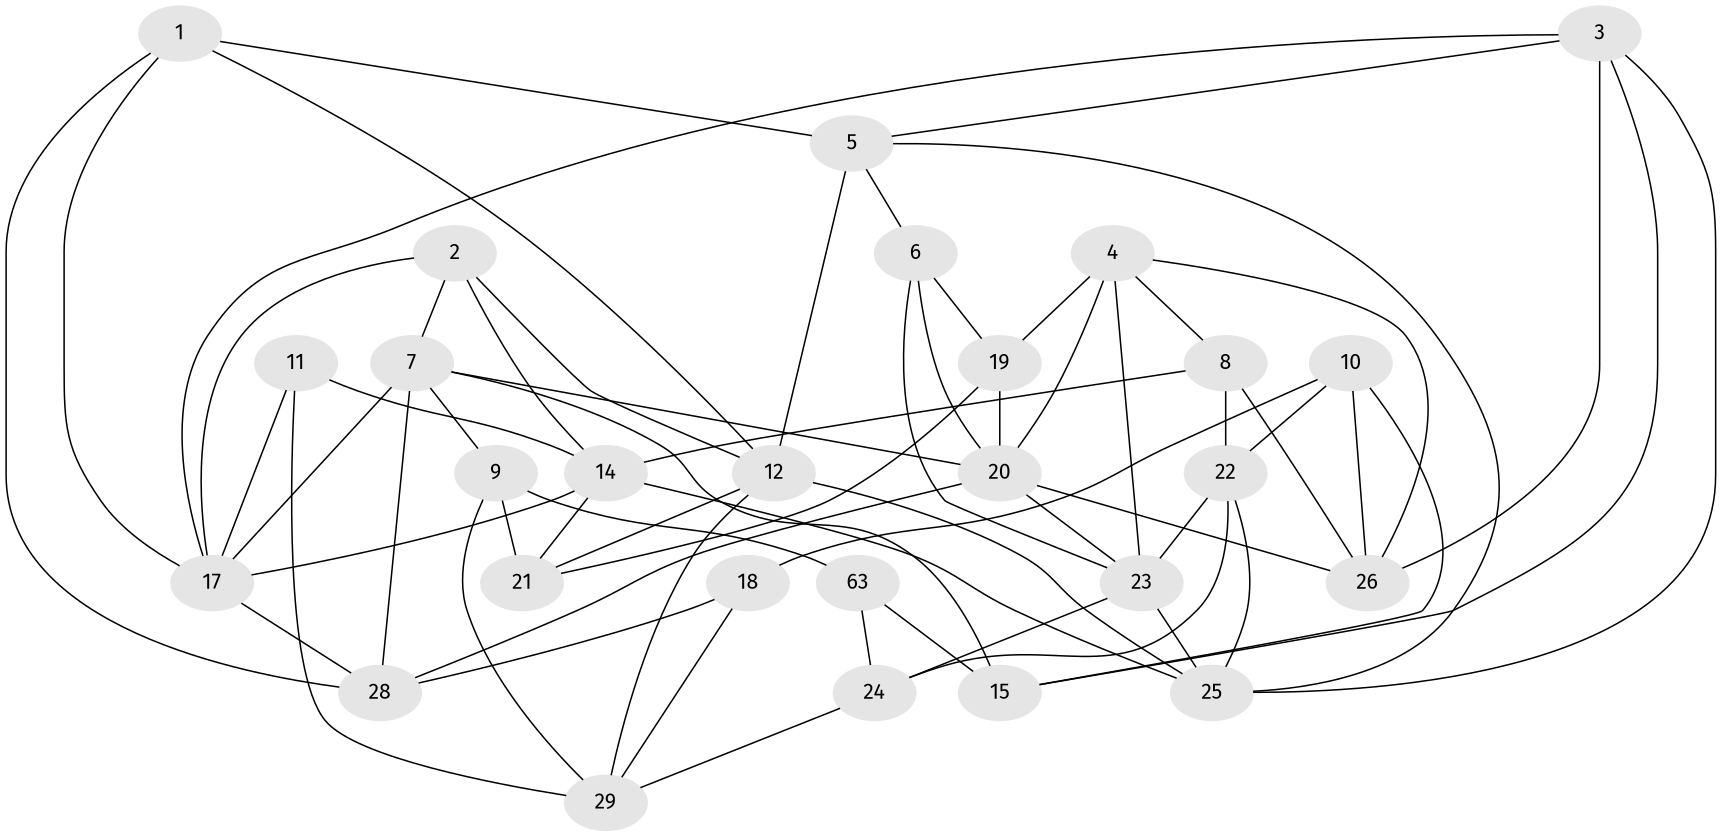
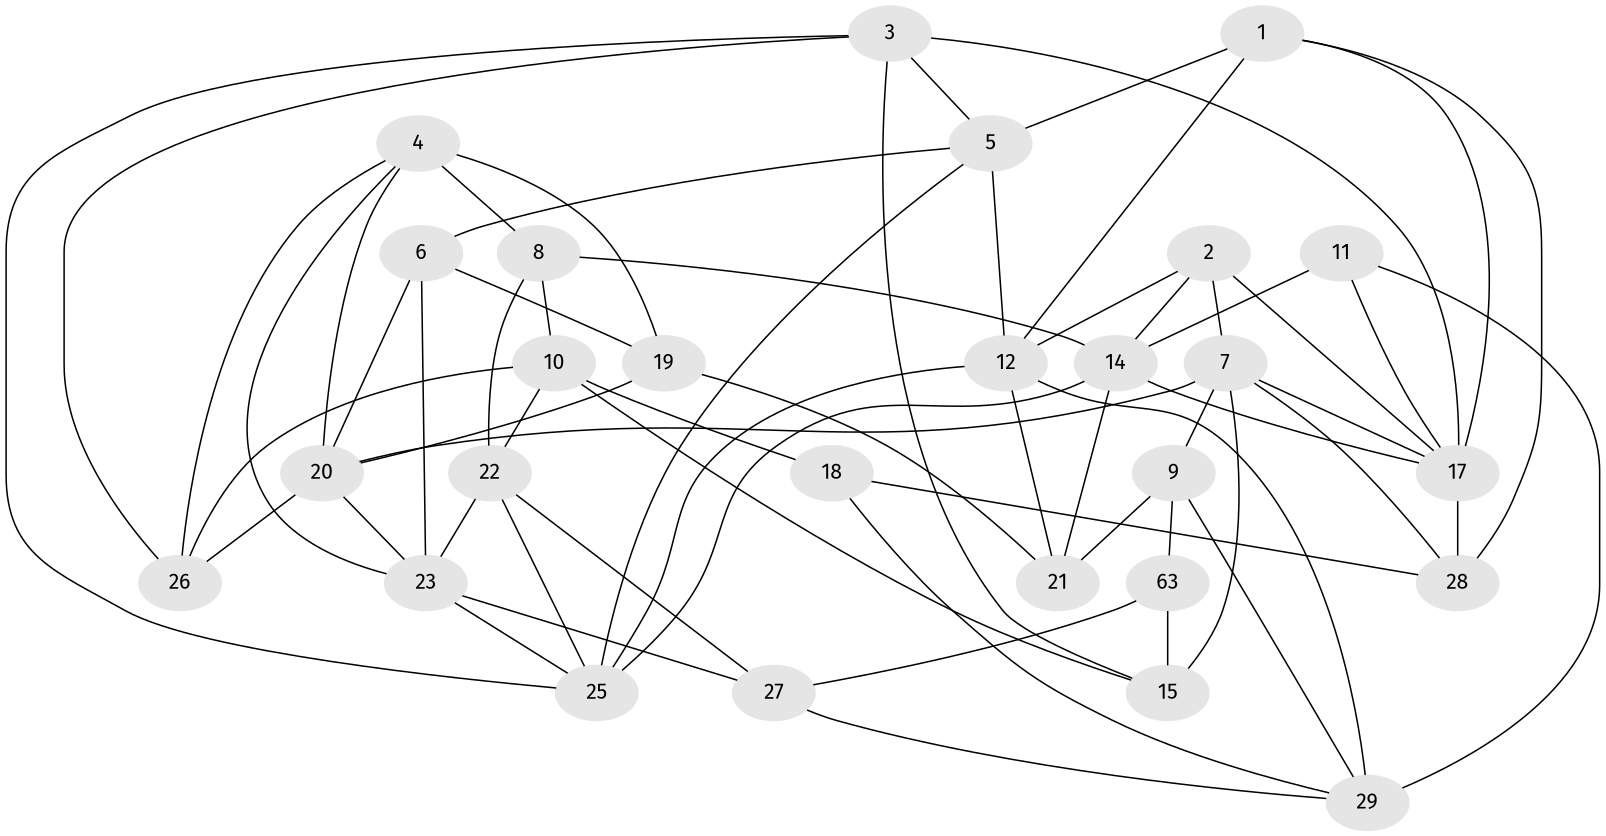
(1298, 473) -> (545, 297)
(668, 566) -> none
(875, 693) -> (774, 693)
